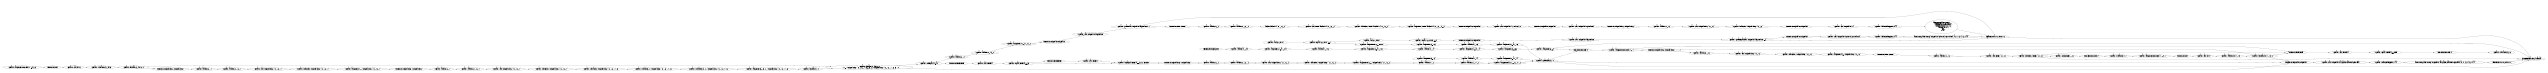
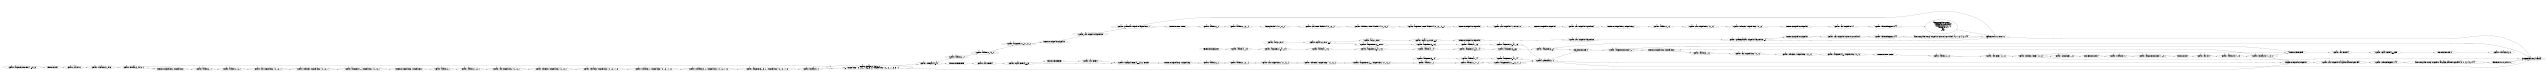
(1275, 27) -> (1275, 27)
(1486, 64) -> (1486, 62)
